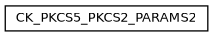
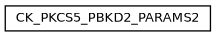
(107, 18) -> (108, 18)
